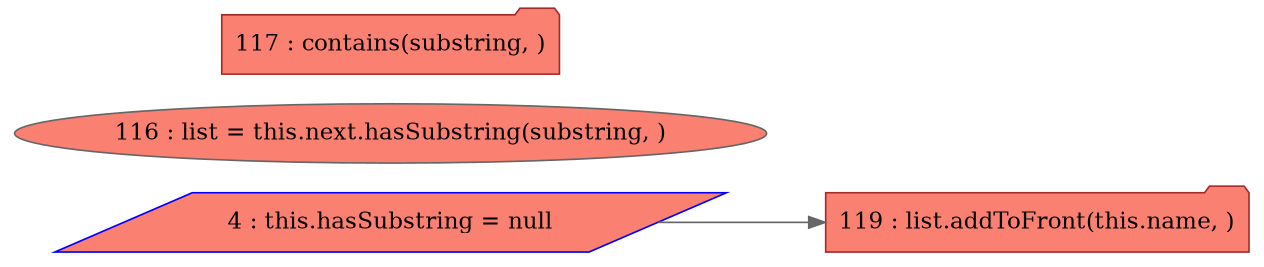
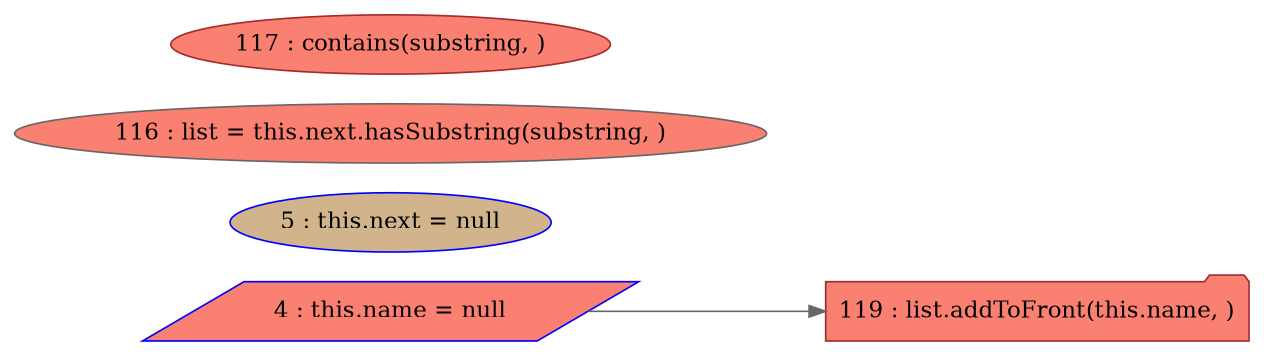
(391, 44) -> (391, 44)
(391, 222) -> (391, 311)
none -> (391, 222)
